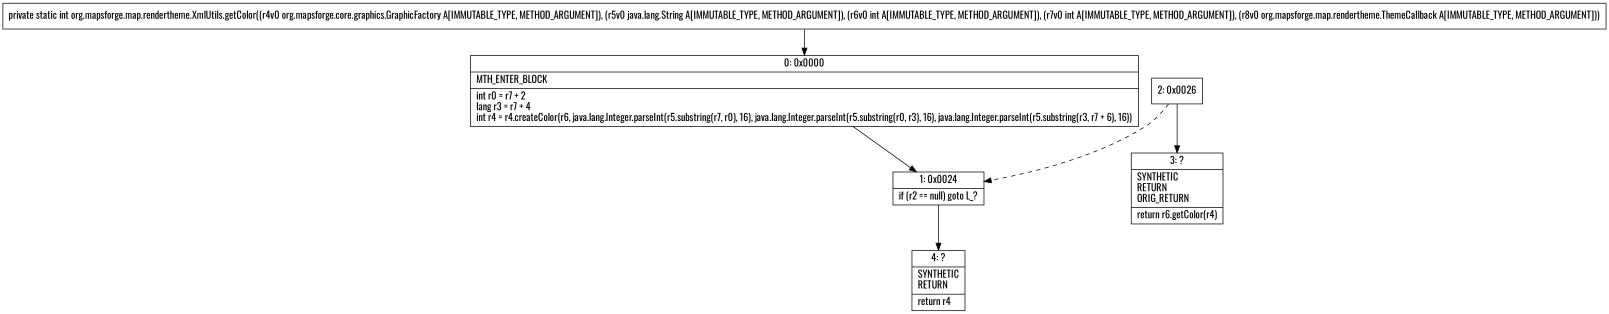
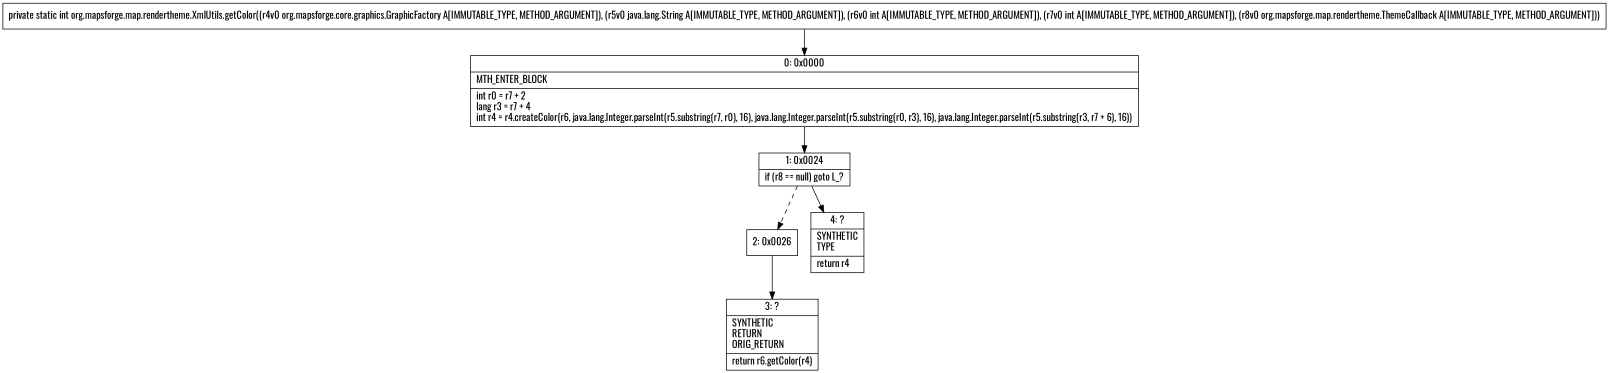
(1086, 155) -> (789, 204)
(938, 196) -> (804, 177)
(933, 286) -> (826, 248)
